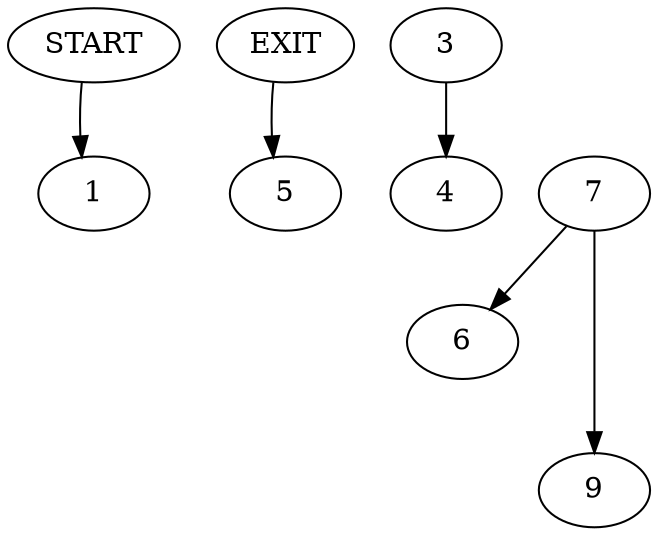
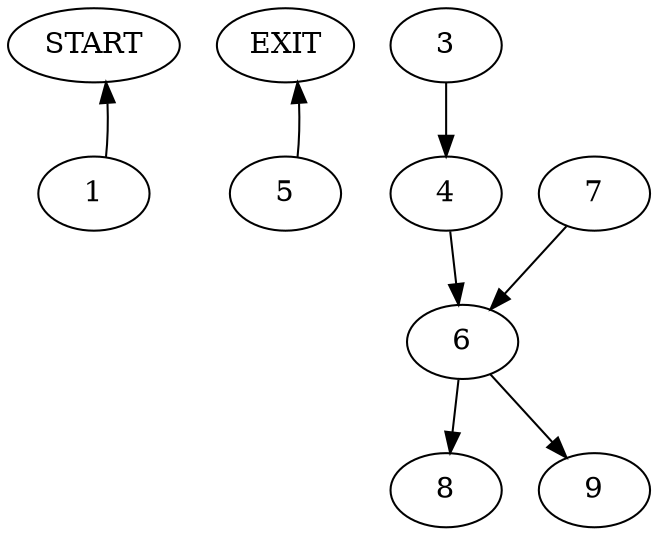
(80, 109) -> (108, 130)
(272, 109) -> (299, 130)
none -> (453, 258)
(594, 331) -> (522, 408)
none -> (446, 490)
